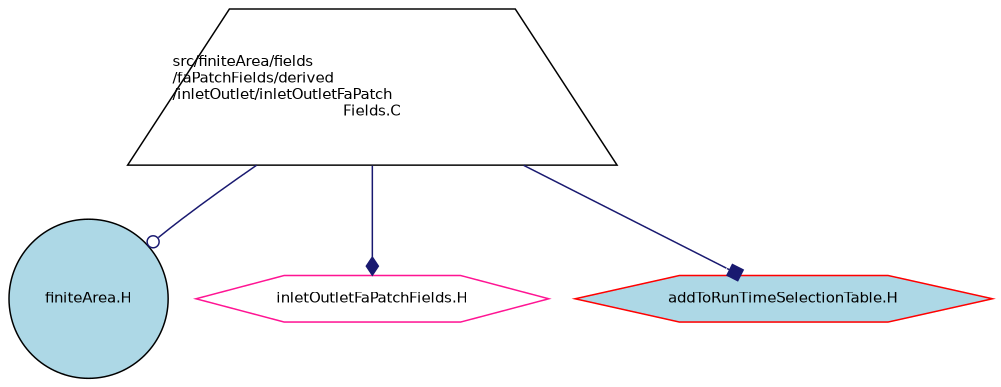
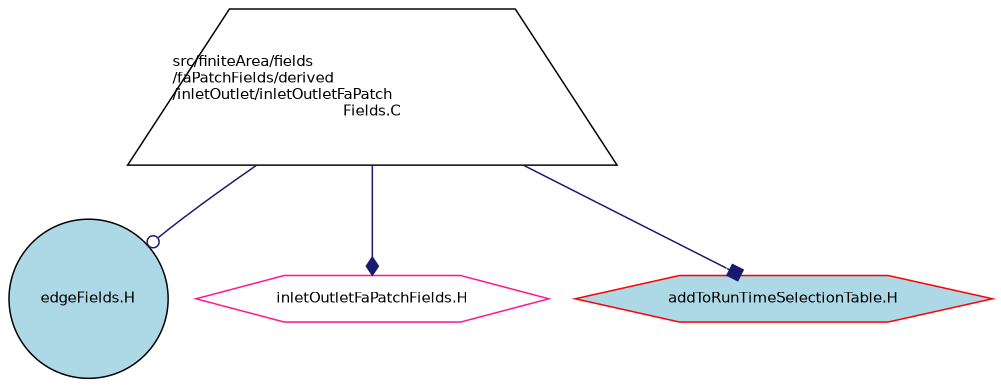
(89, 299) -> (89, 299)
